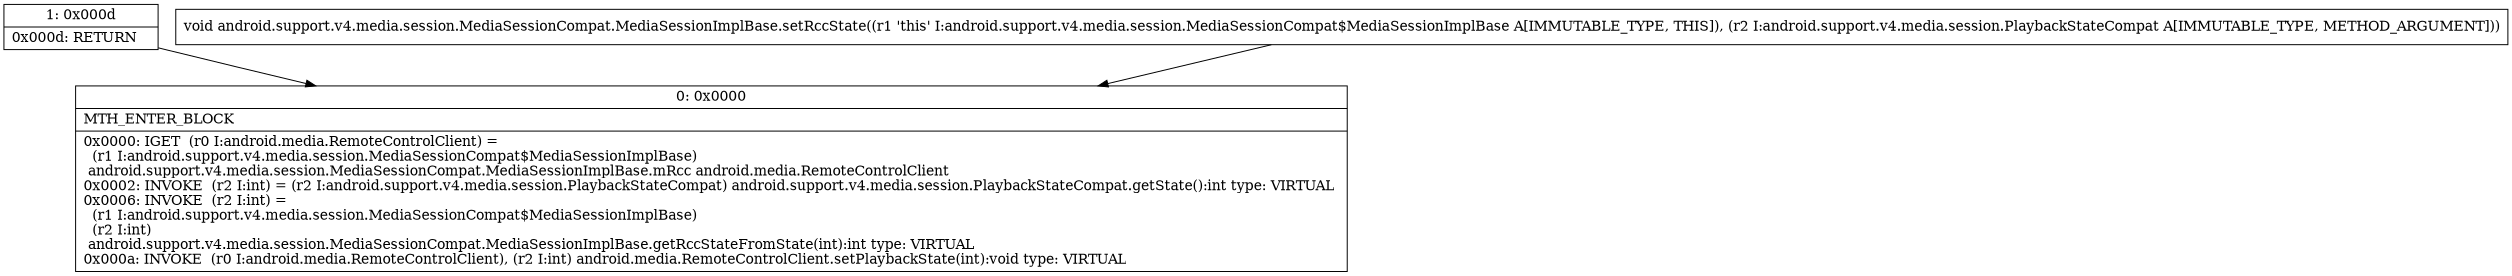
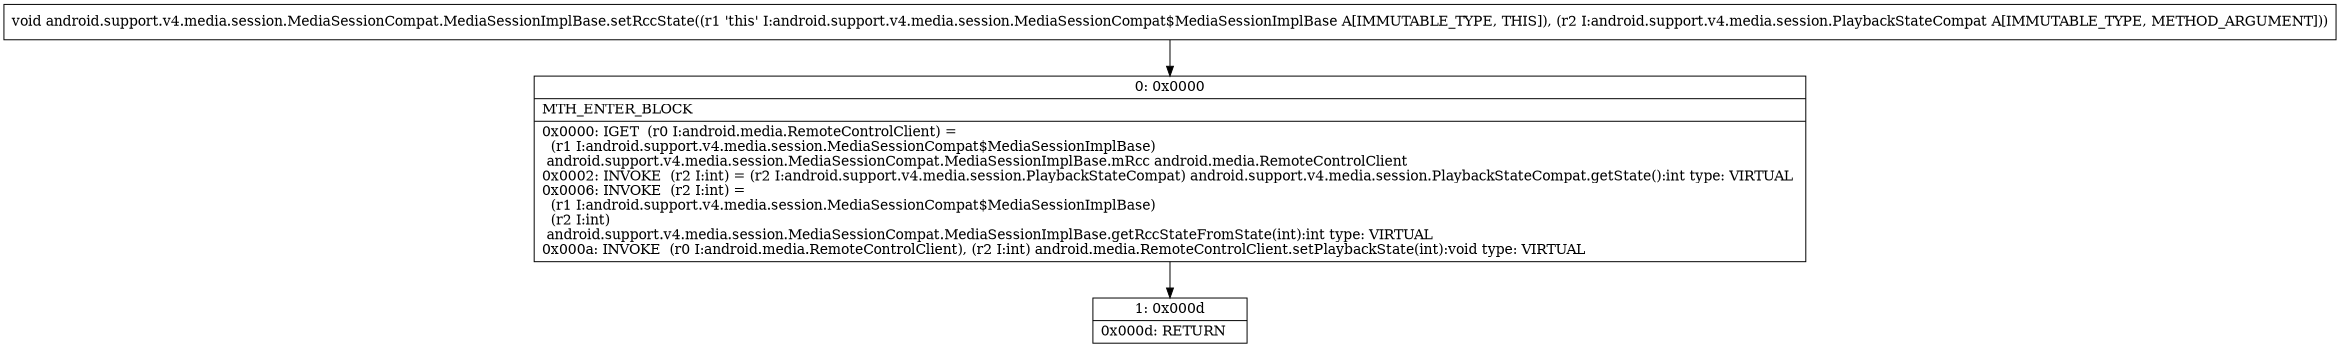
(232, 66) -> (1170, 275)
